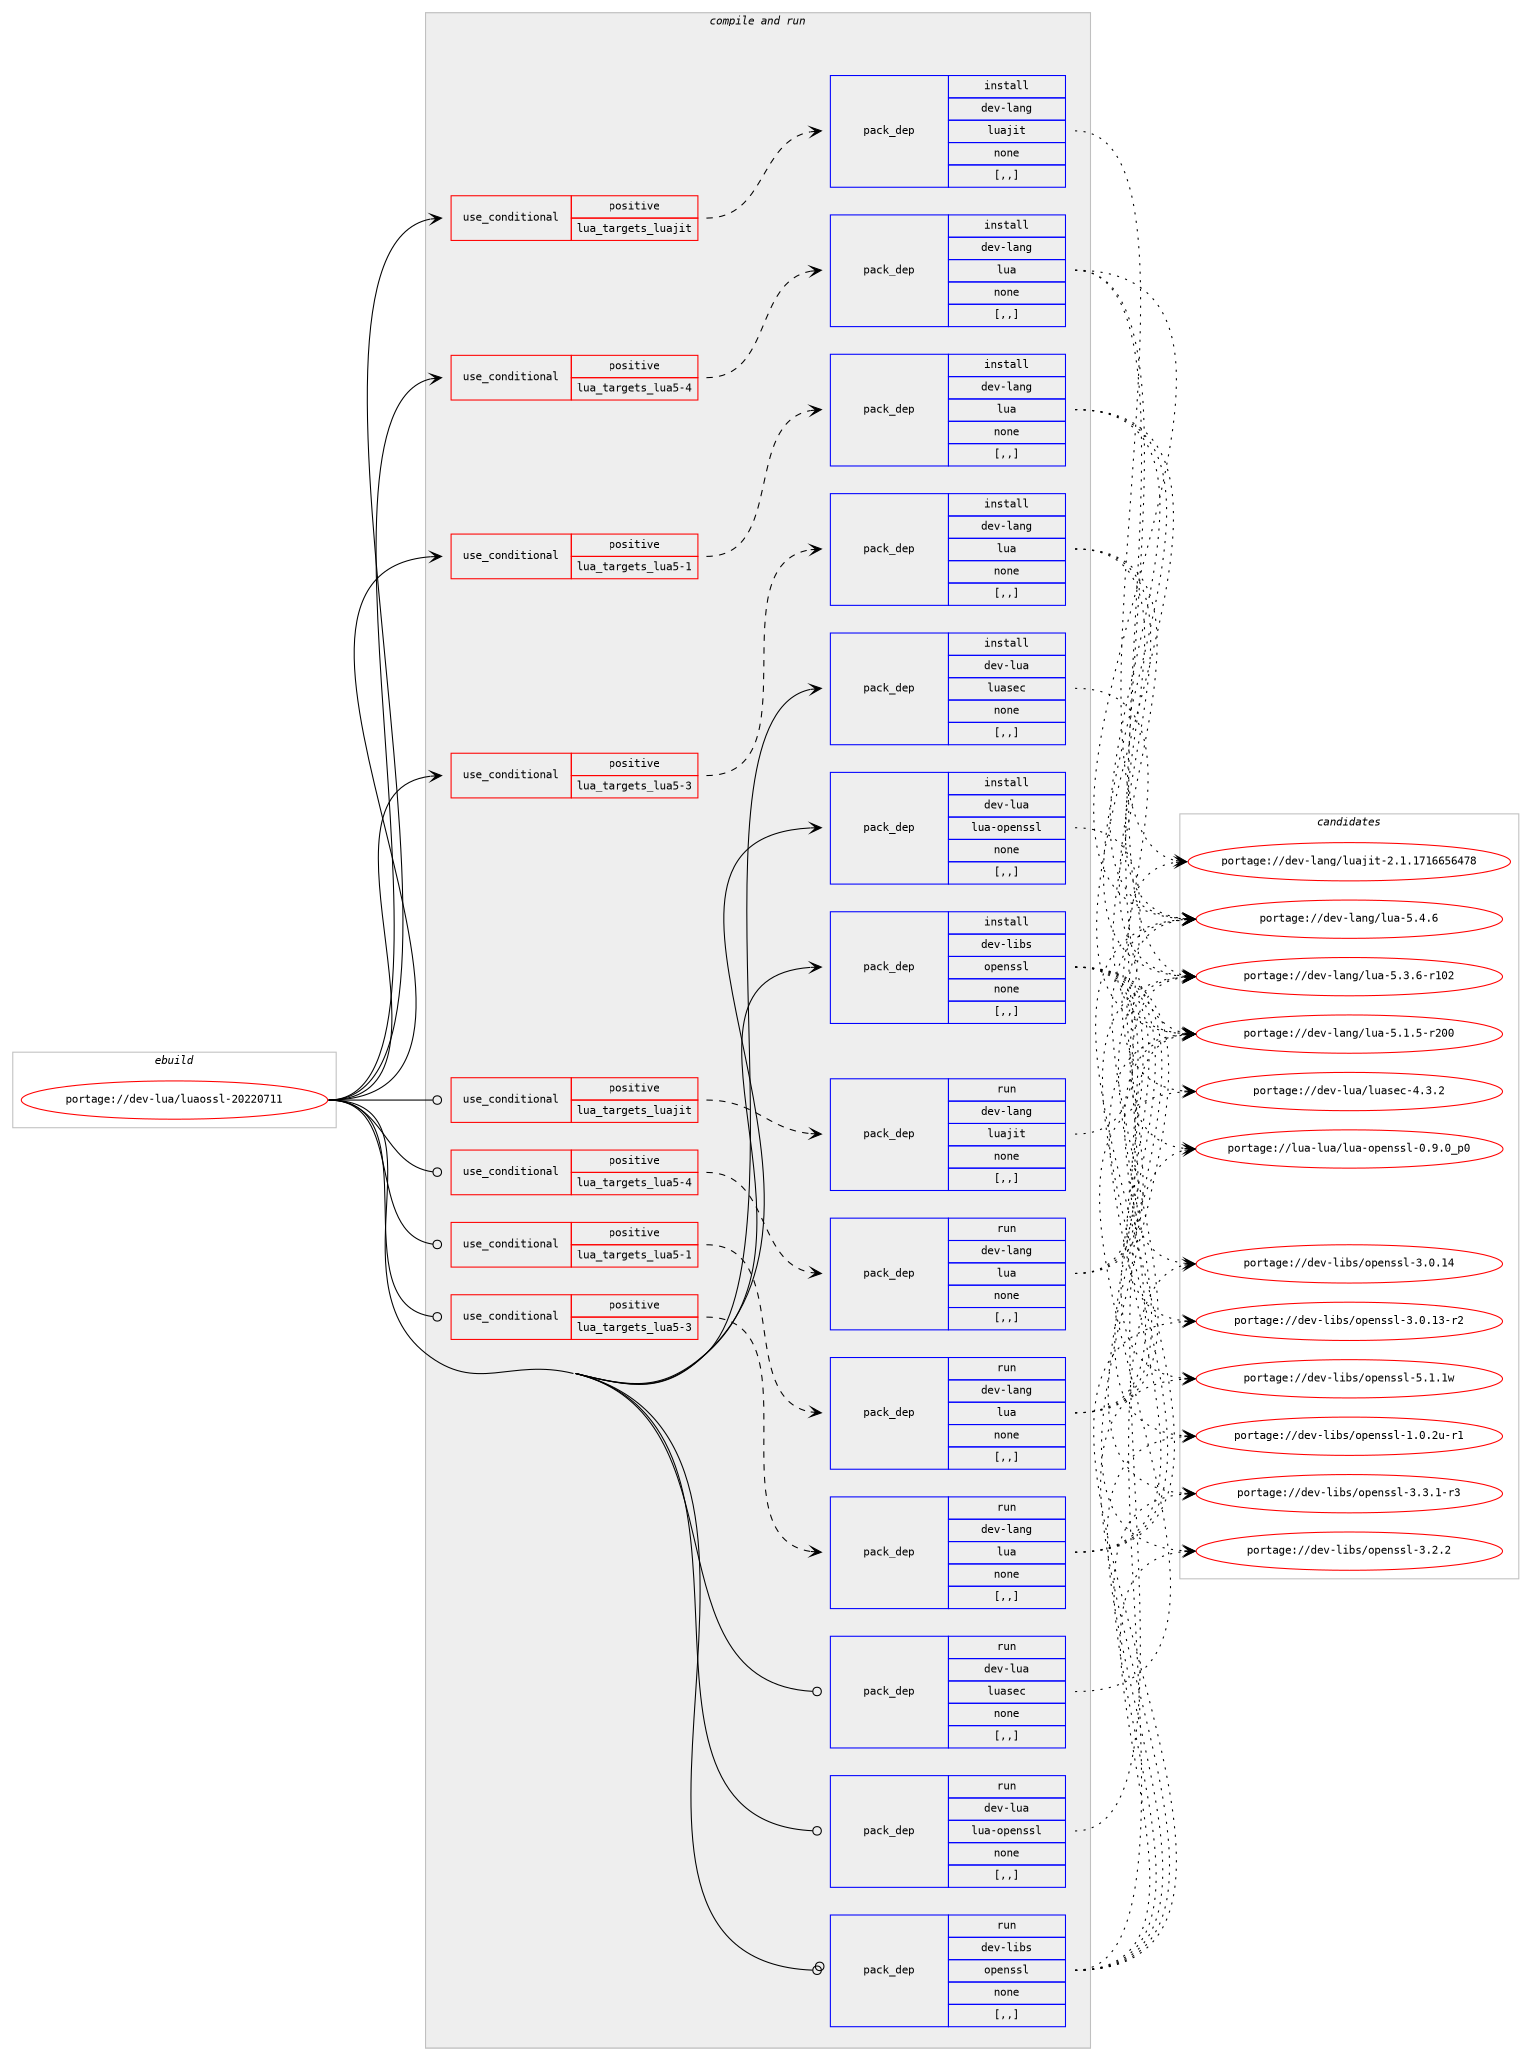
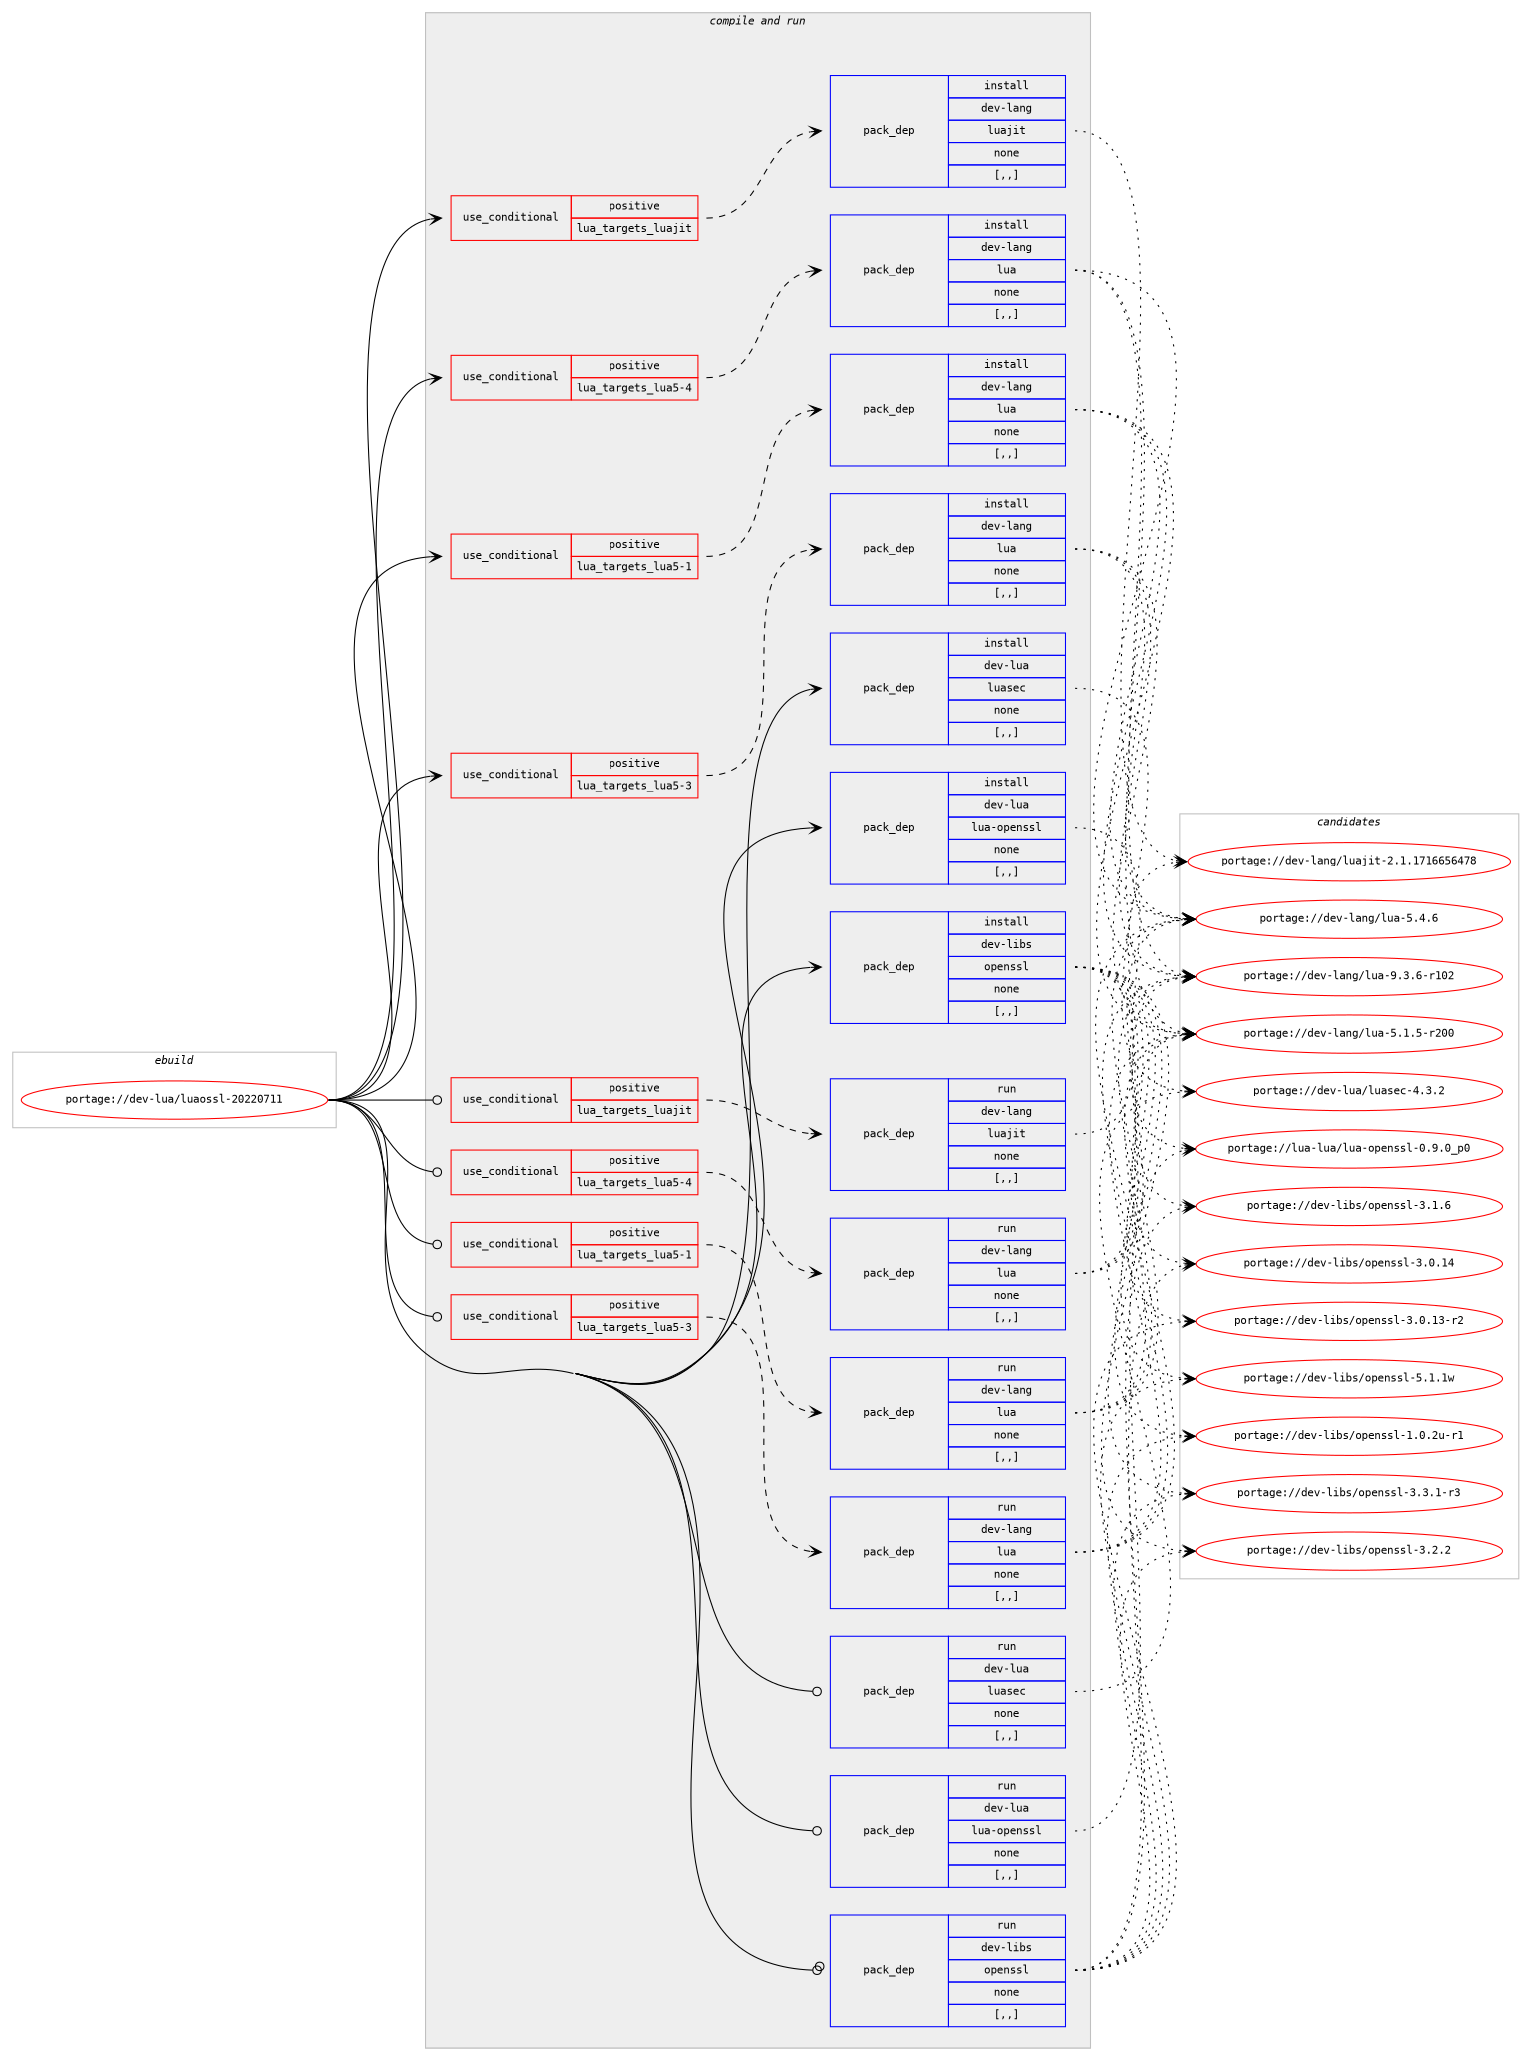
(1349, 977) -> (1349, 977)
none -> (1349, 1206)
